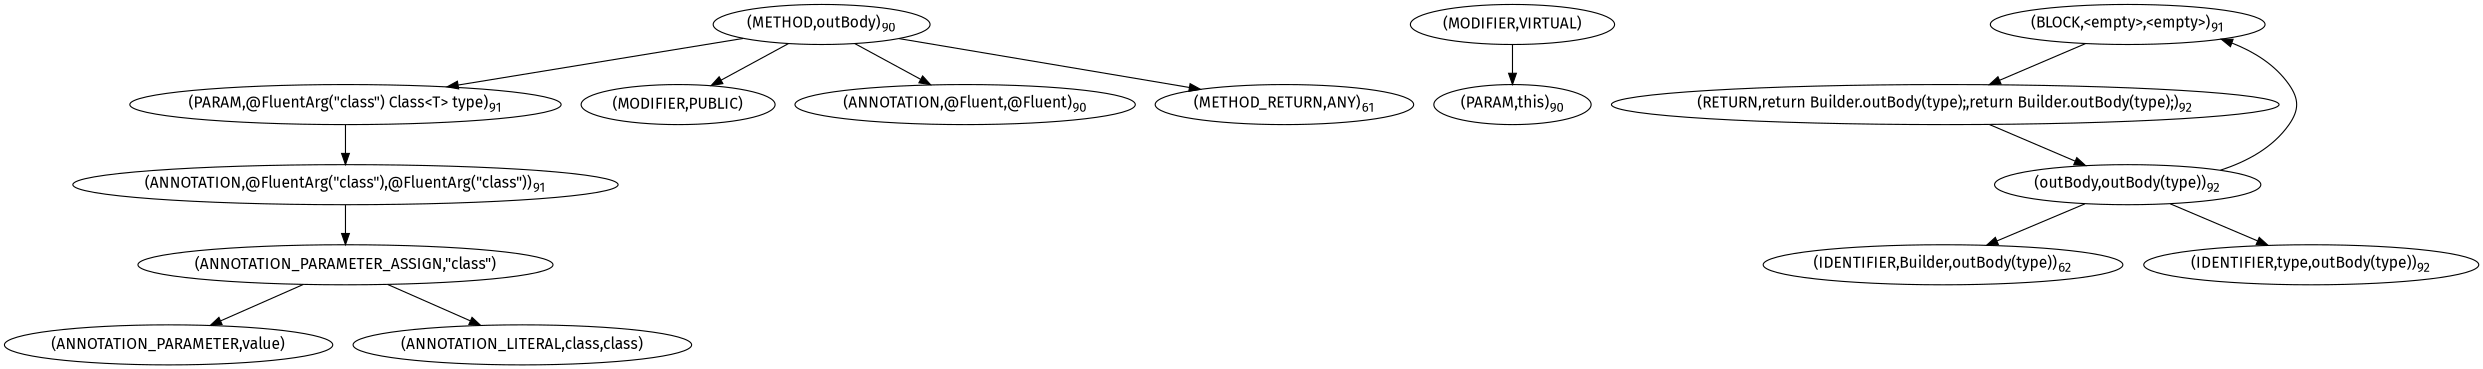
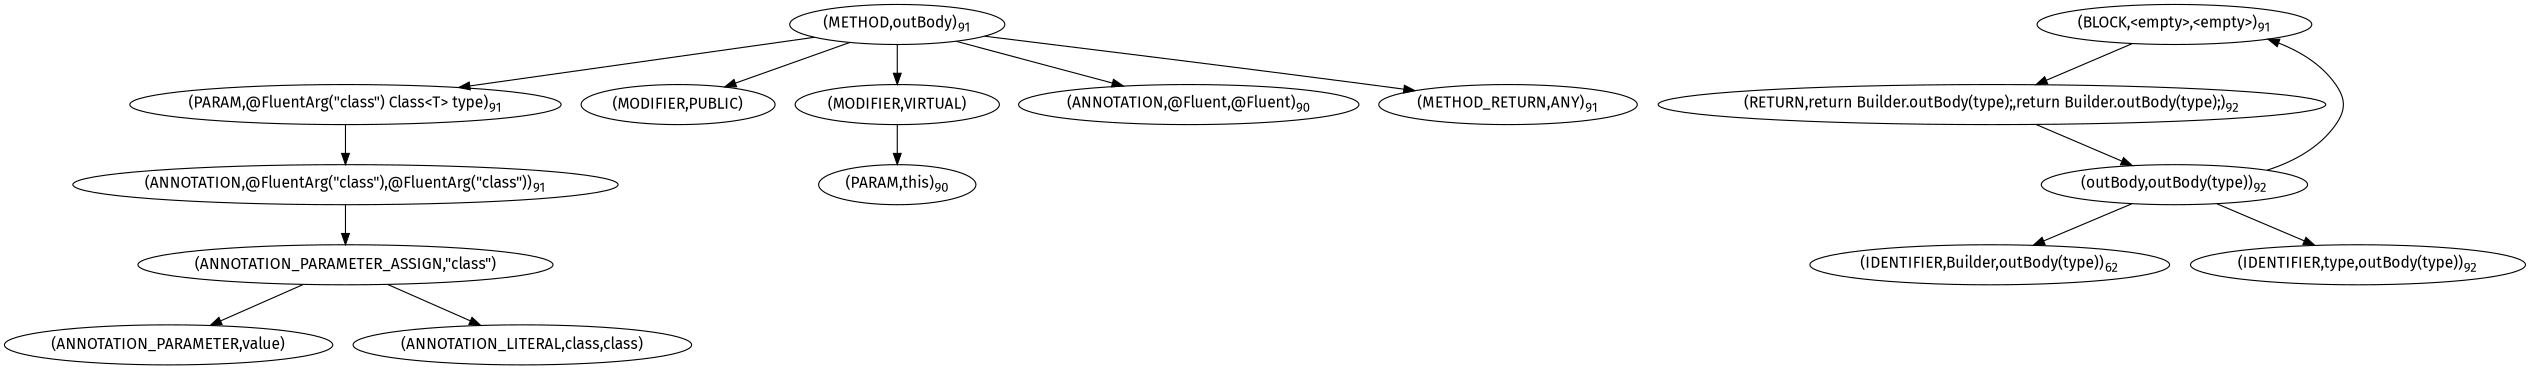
(889, 23) -> (965, 23)
none -> (897, 59)
(1368, 103) -> (1592, 103)
